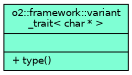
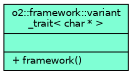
(32, 61) -> (47, 61)
